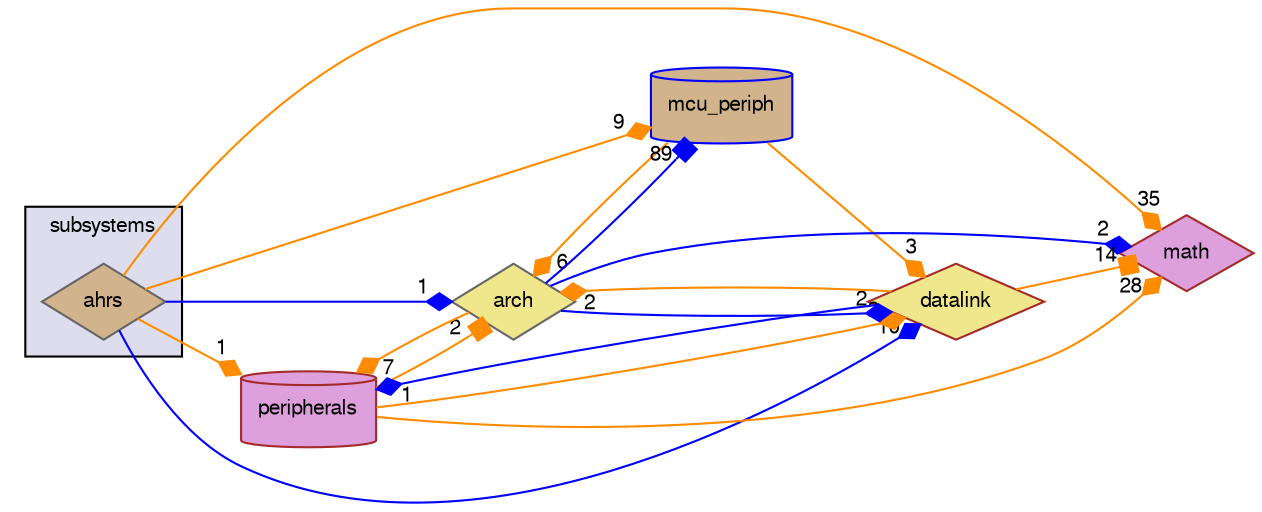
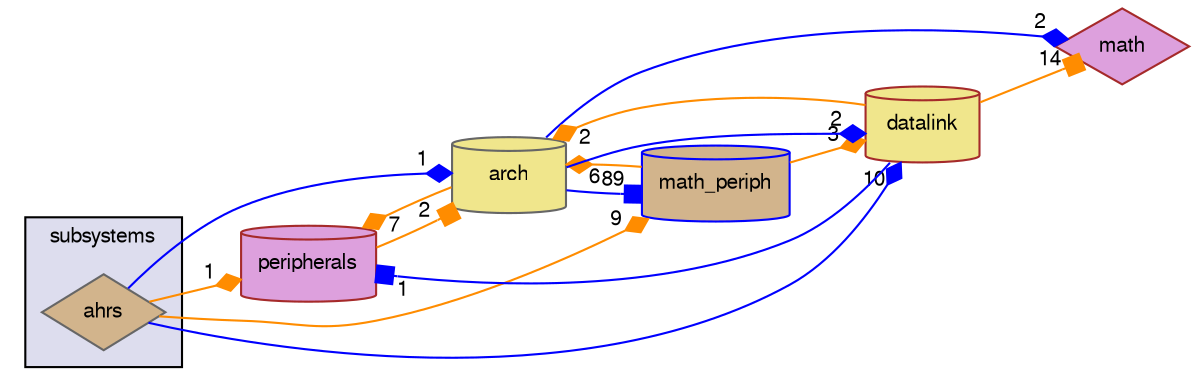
(611, 8) -> none
(722, 105) -> (716, 184)
(514, 302) -> (509, 175)
(956, 302) -> (923, 124)
(638, 340) -> (660, 274)
(629, 370) -> none
(792, 415) -> none
